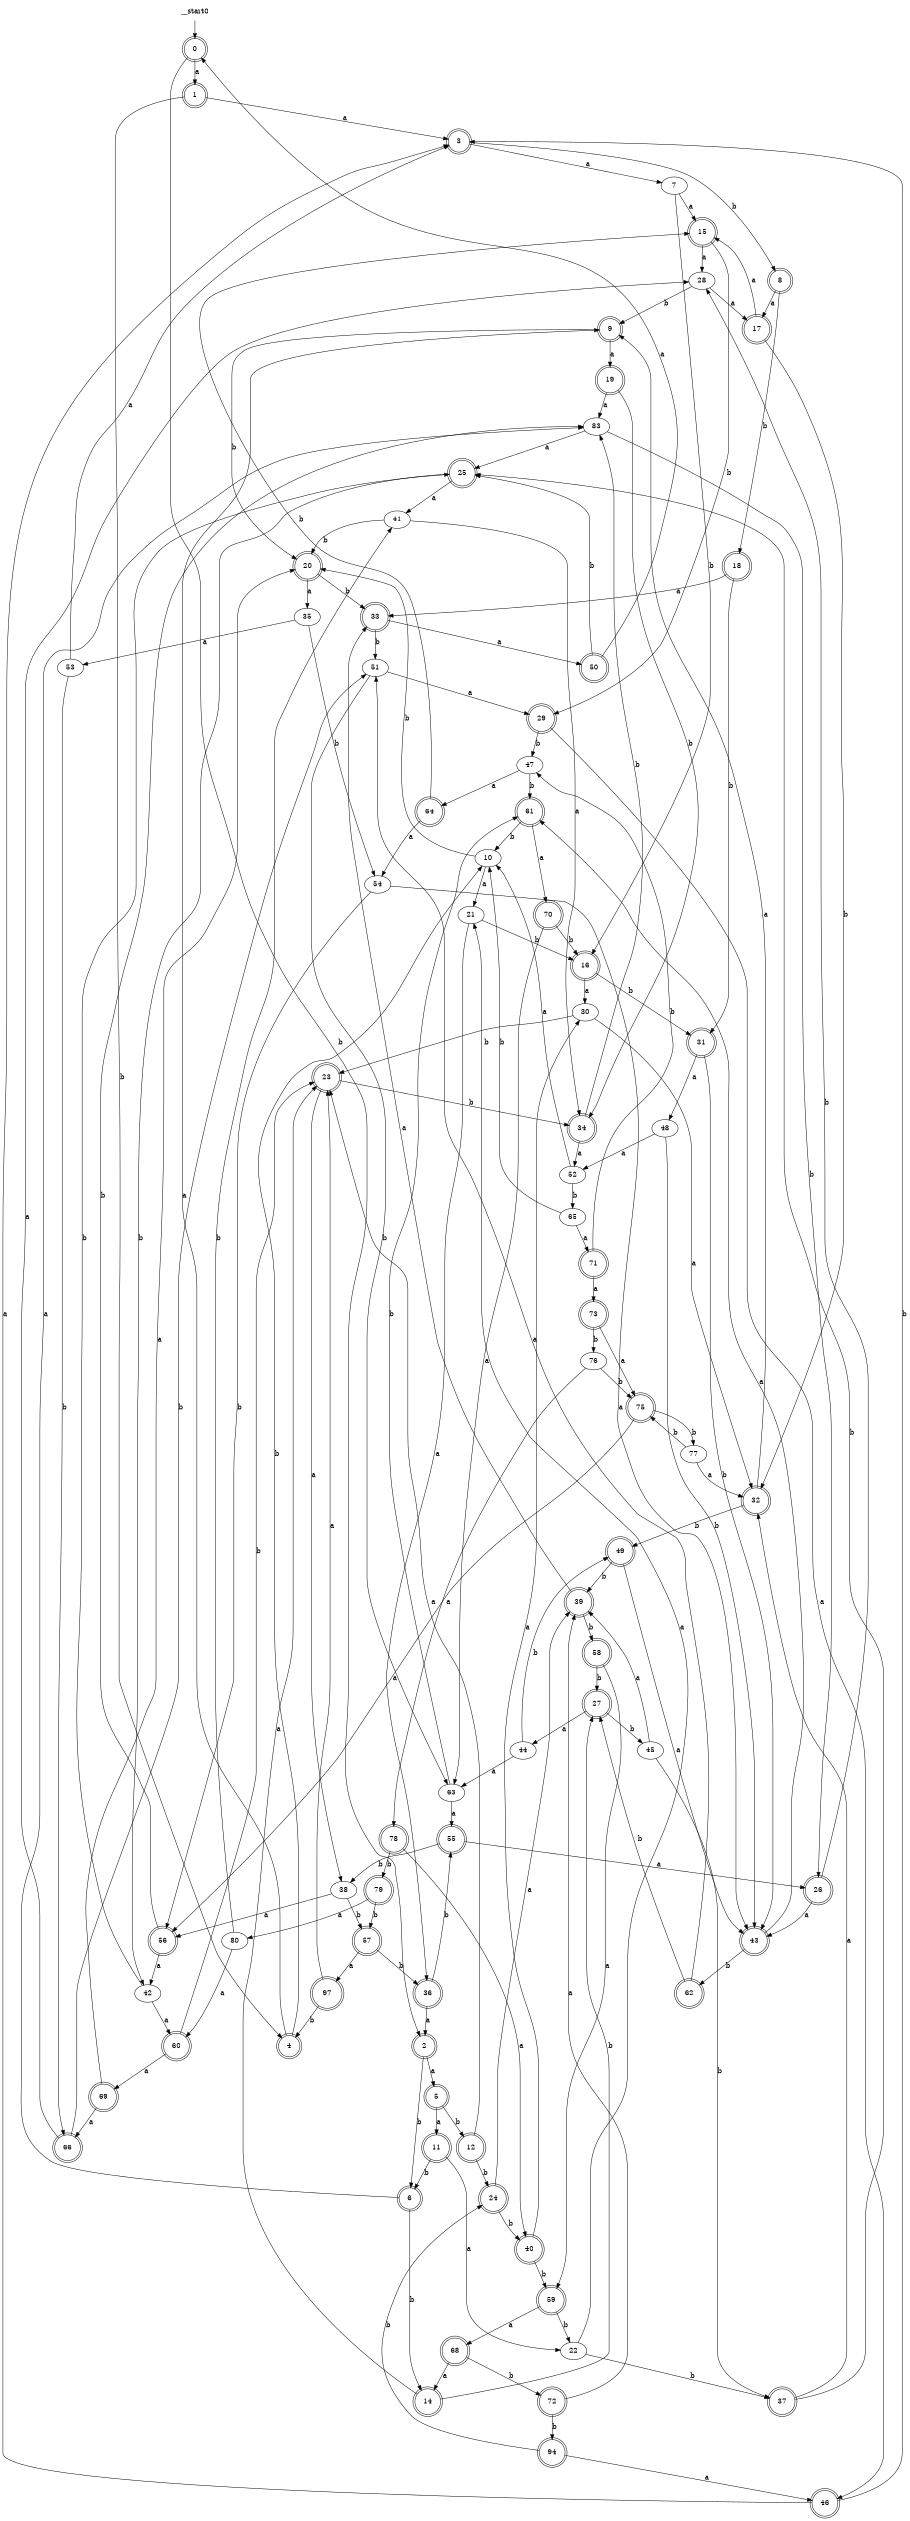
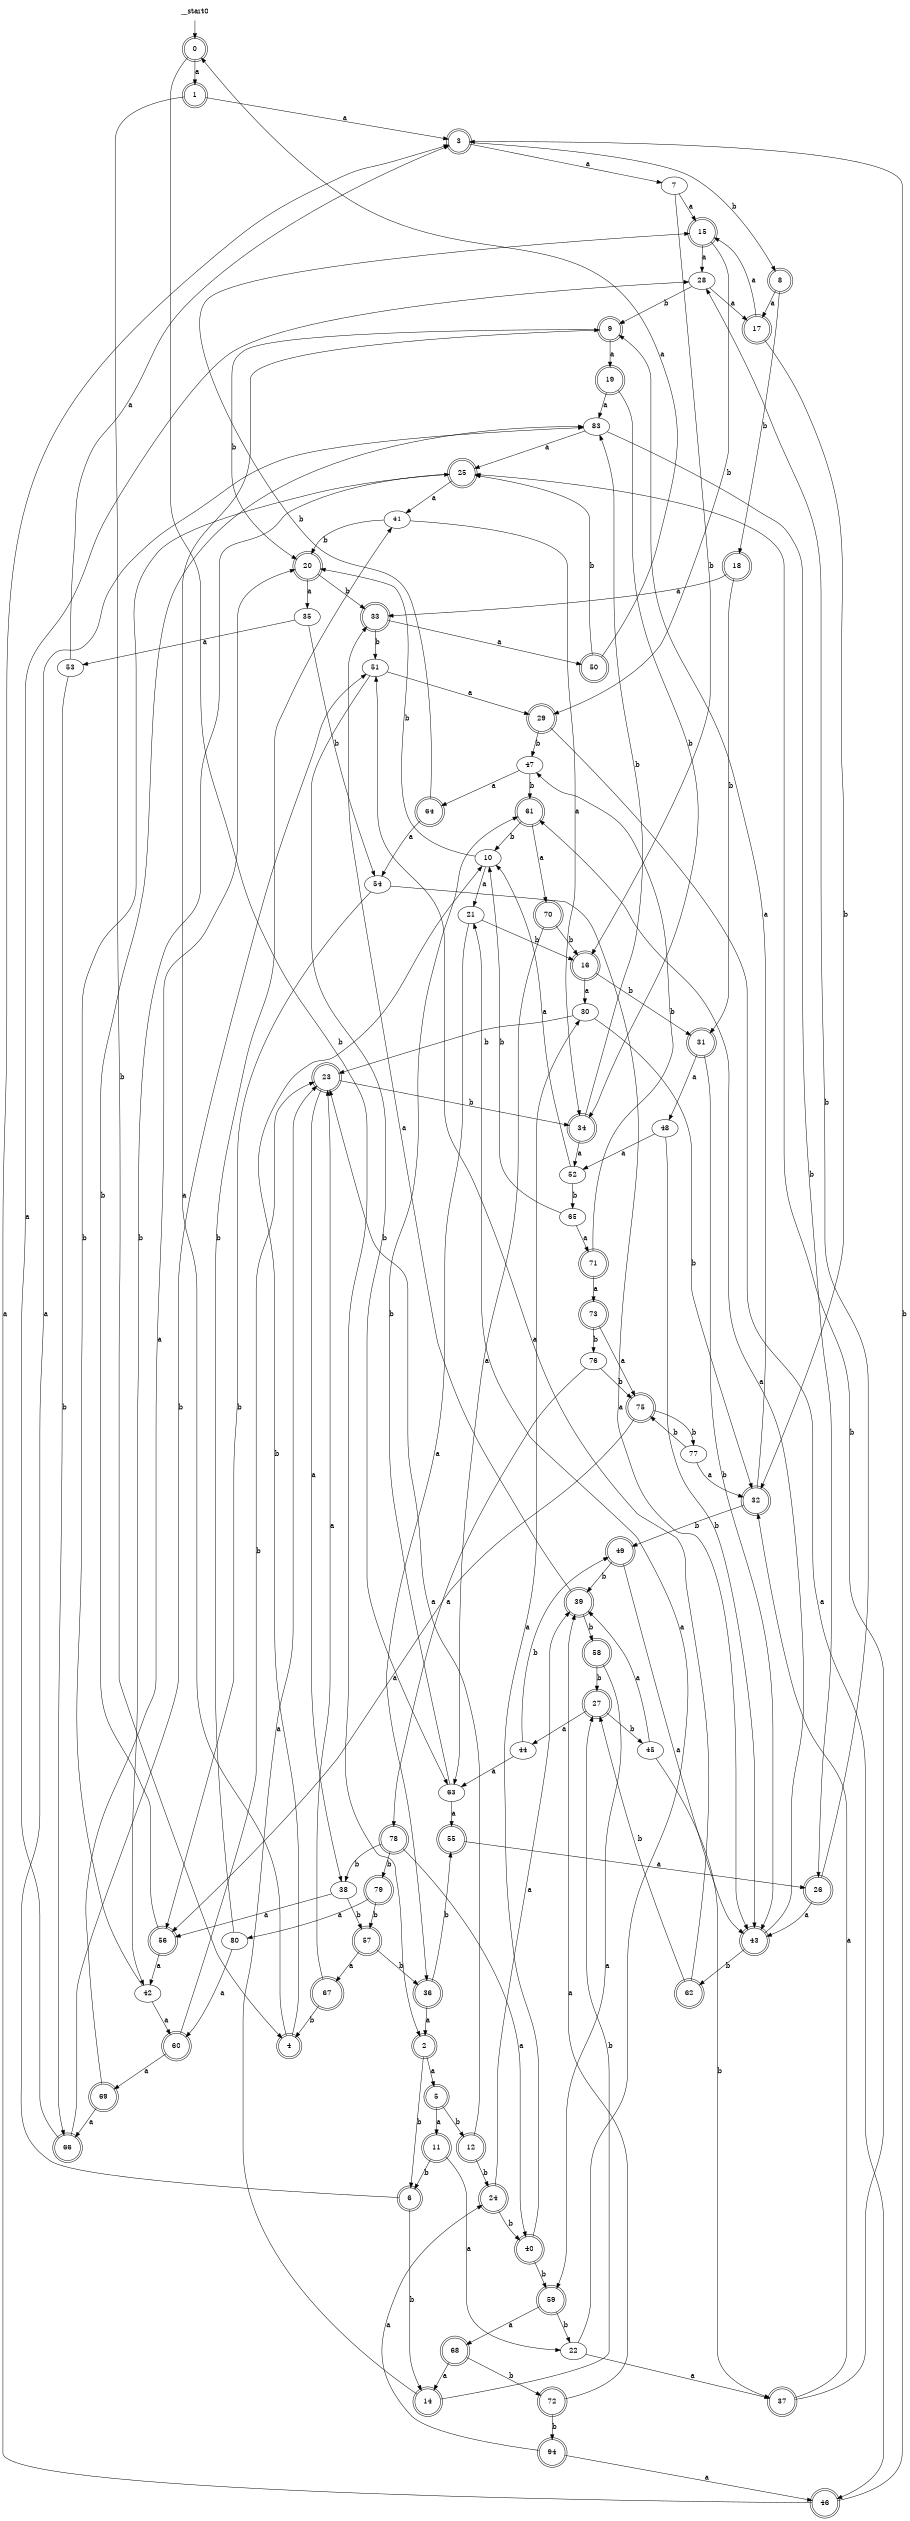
(694, 1264) -> (694, 1264)
(394, 1856) -> (360, 1856)
(327, 1993) -> (327, 1993)
(388, 2325) -> (388, 2325)
(693, 2376) -> (693, 2376)
